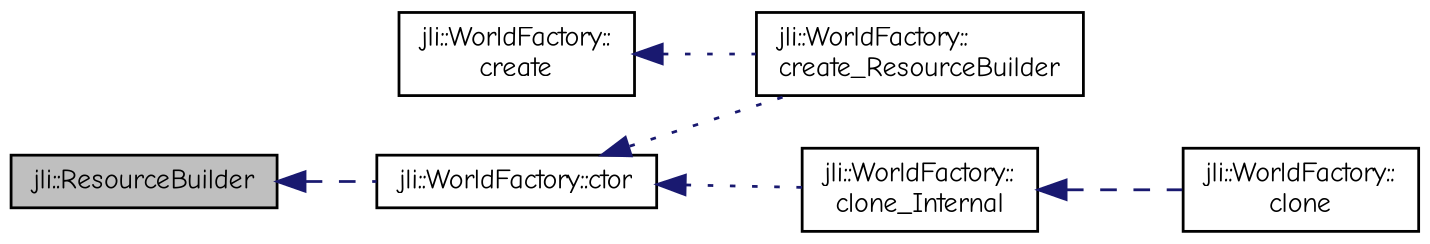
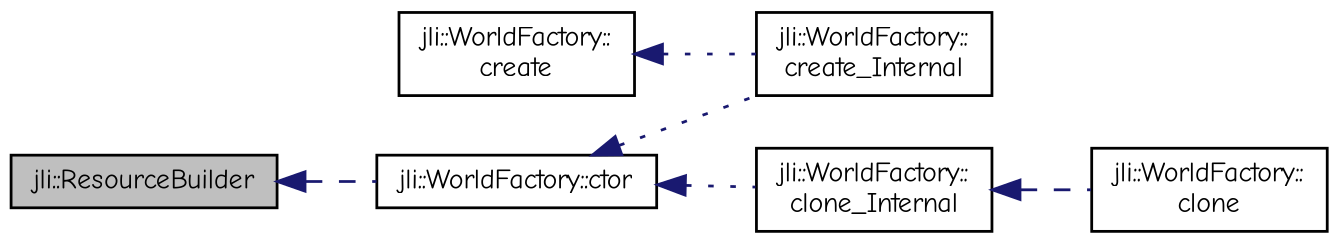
(920, 54) -> (874, 54)
